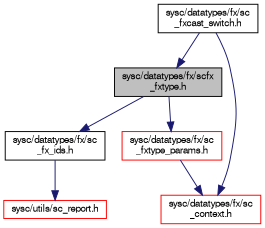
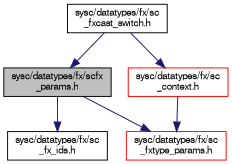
(168, 82) -> (57, 82)
(189, 174) -> (177, 109)
(55, 209) -> none
